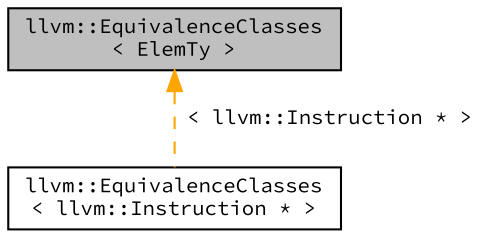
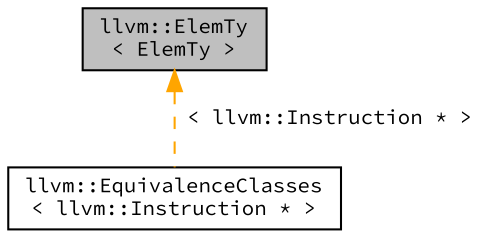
(175, 39) -> (175, 39)
